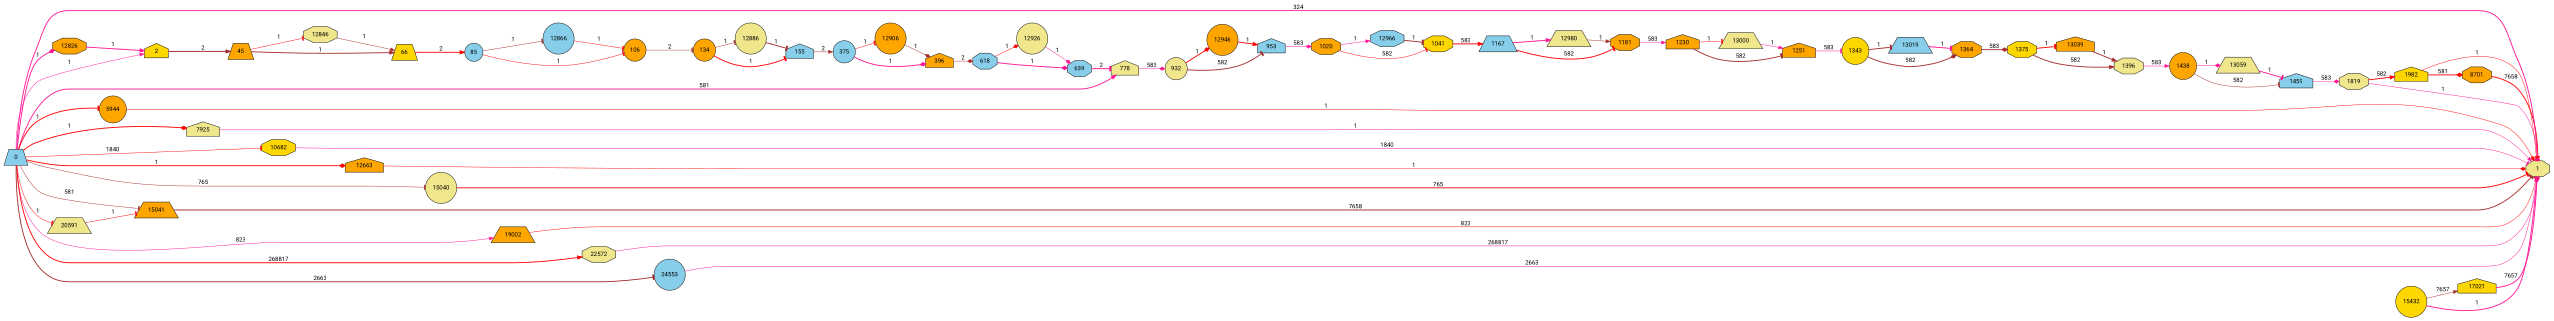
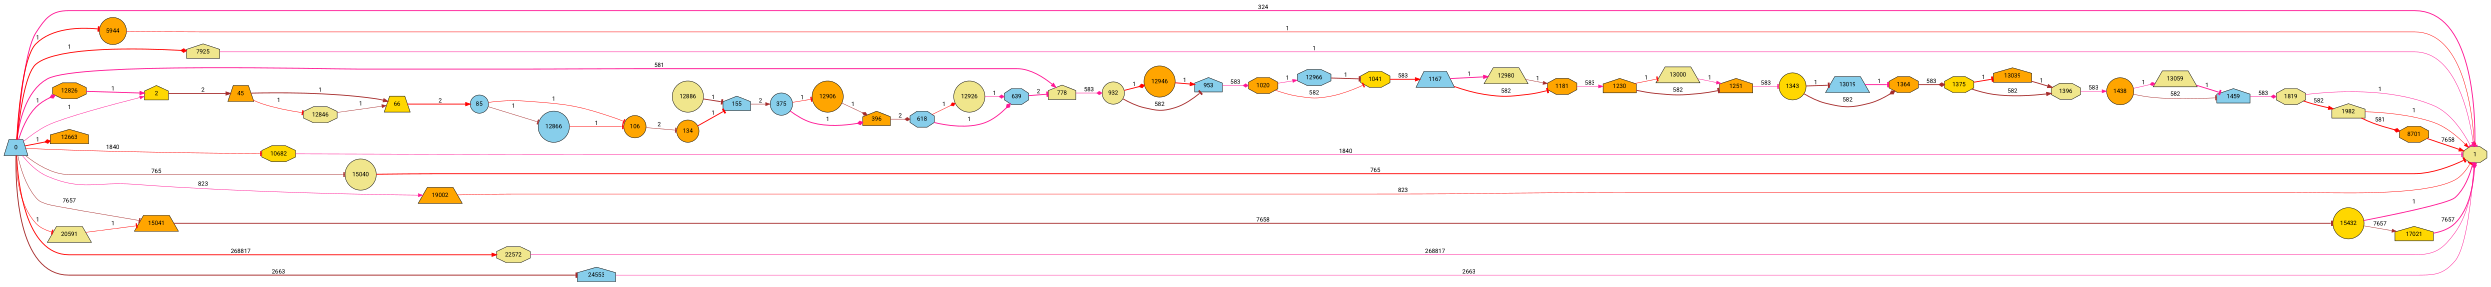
(724, 45) -> none
(2411, 75) -> (2348, 112)
(1452, 169) -> none
(69, 192) -> (69, 201)
(1358, 210) -> (1252, 223)
(670, 275) -> (597, 275)
